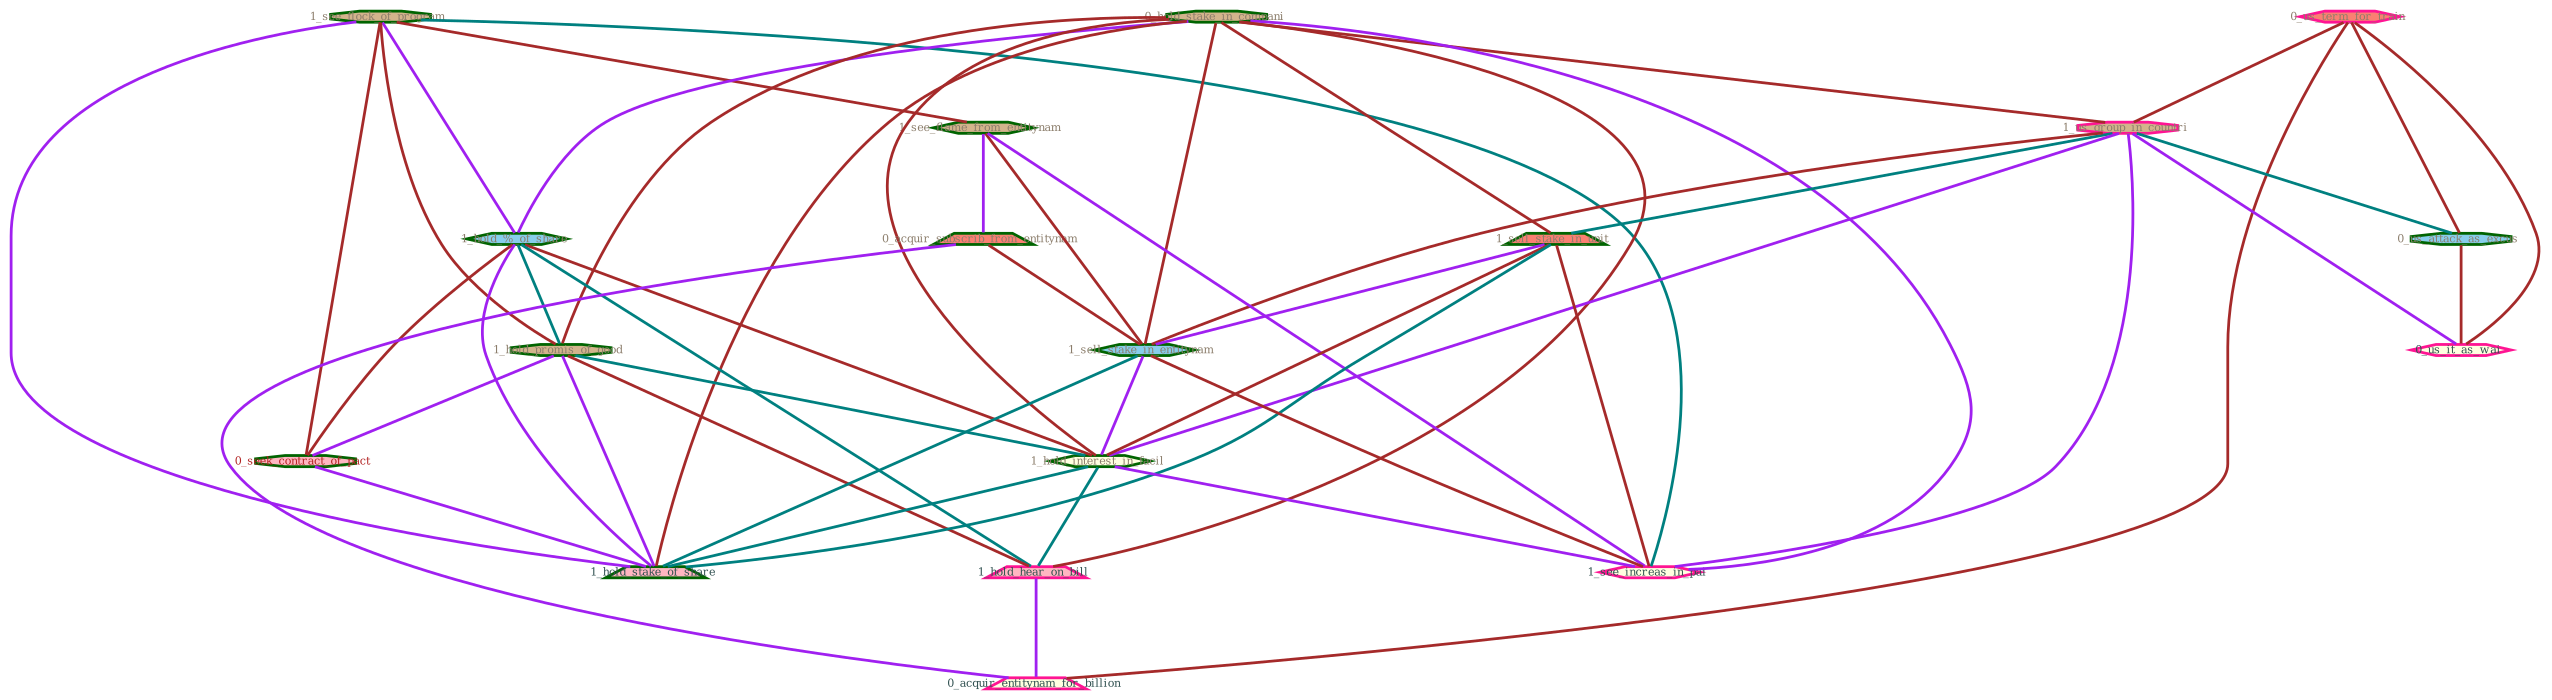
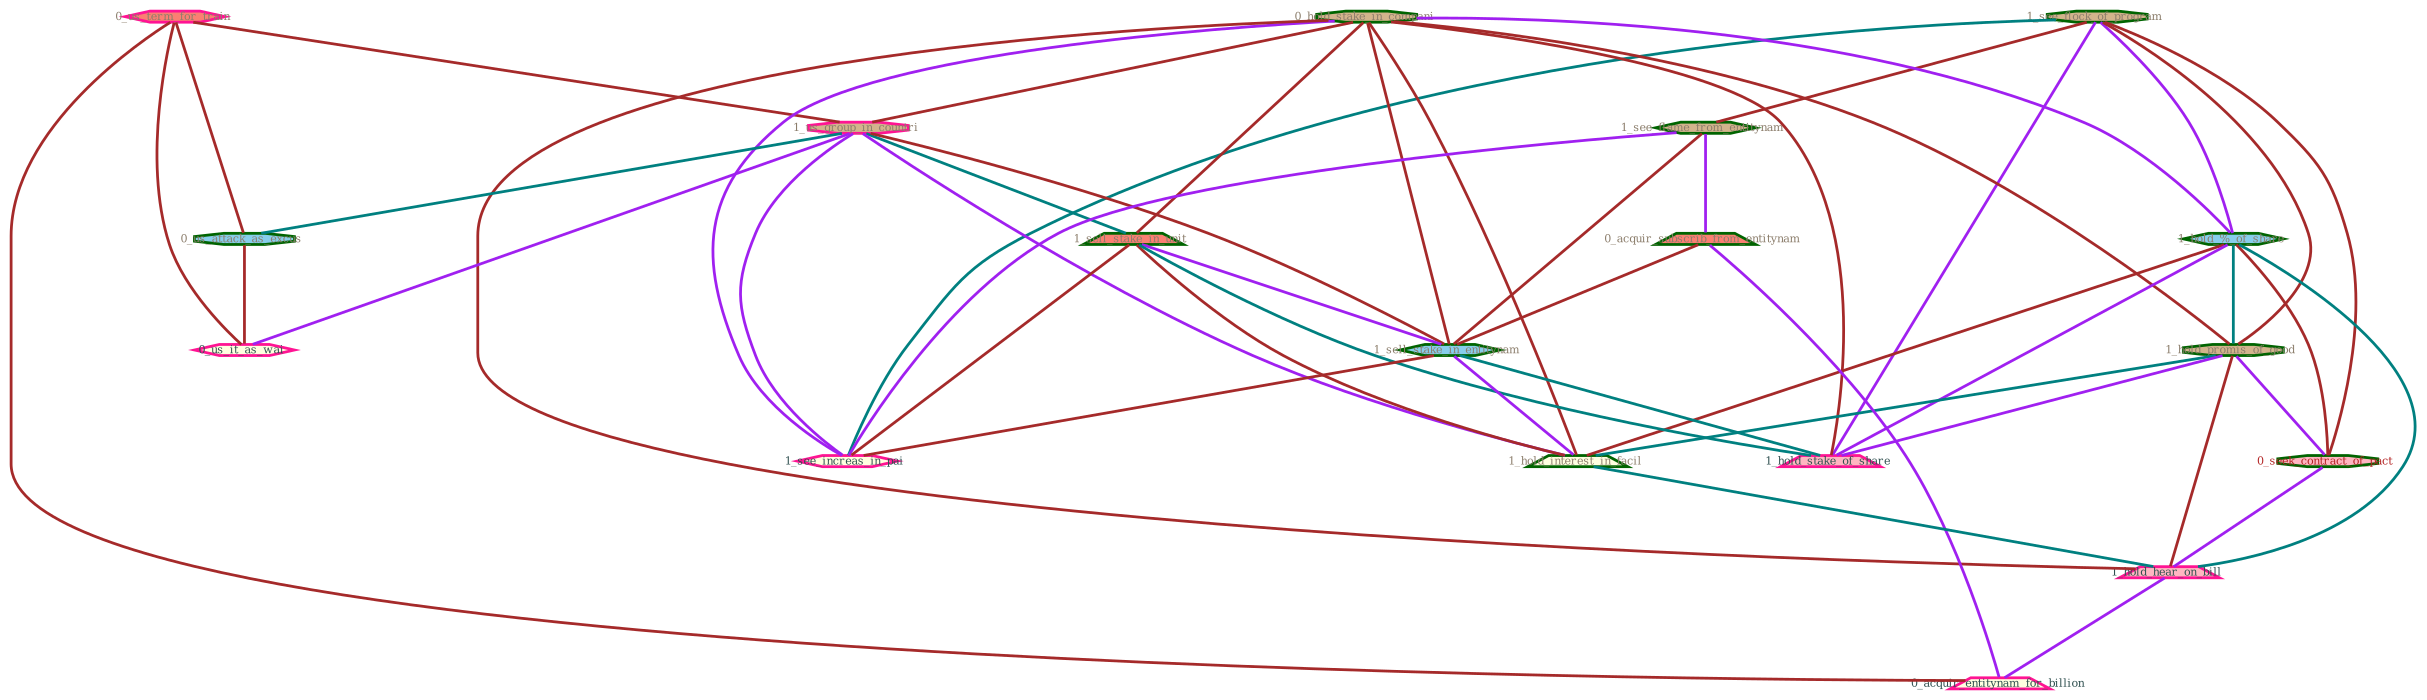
(1100, 461) -> (1578, 461)
(480, 517) -> (2248, 517)
(878, 517) -> none
(1375, 517) -> none
(656, 572) -> (1831, 461)
